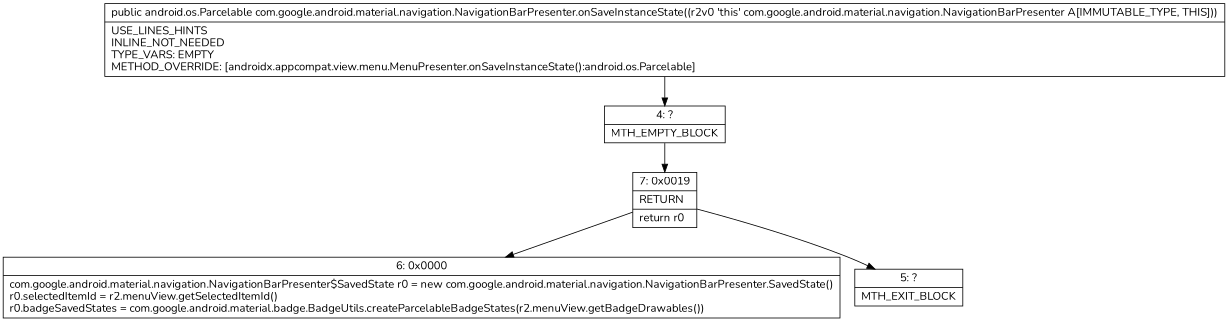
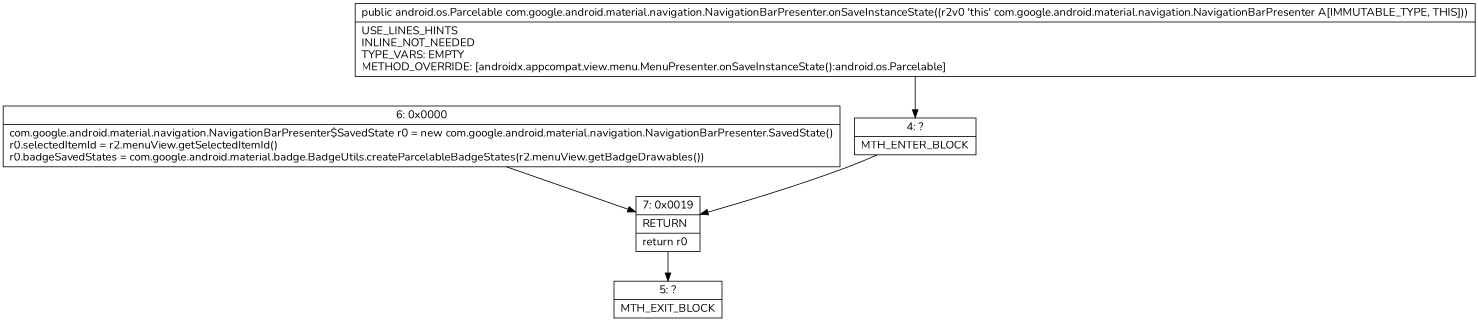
(665, 133) -> (915, 145)
(573, 233) -> (567, 188)
